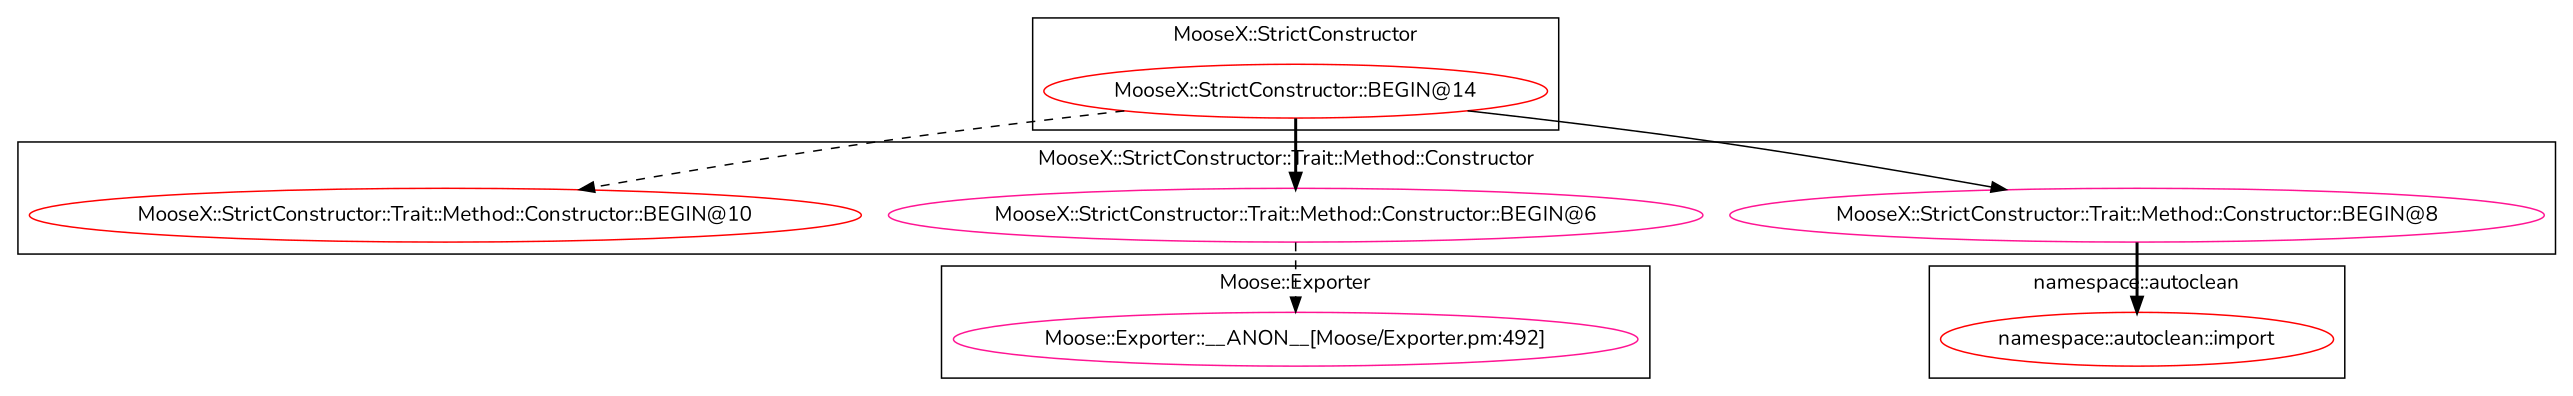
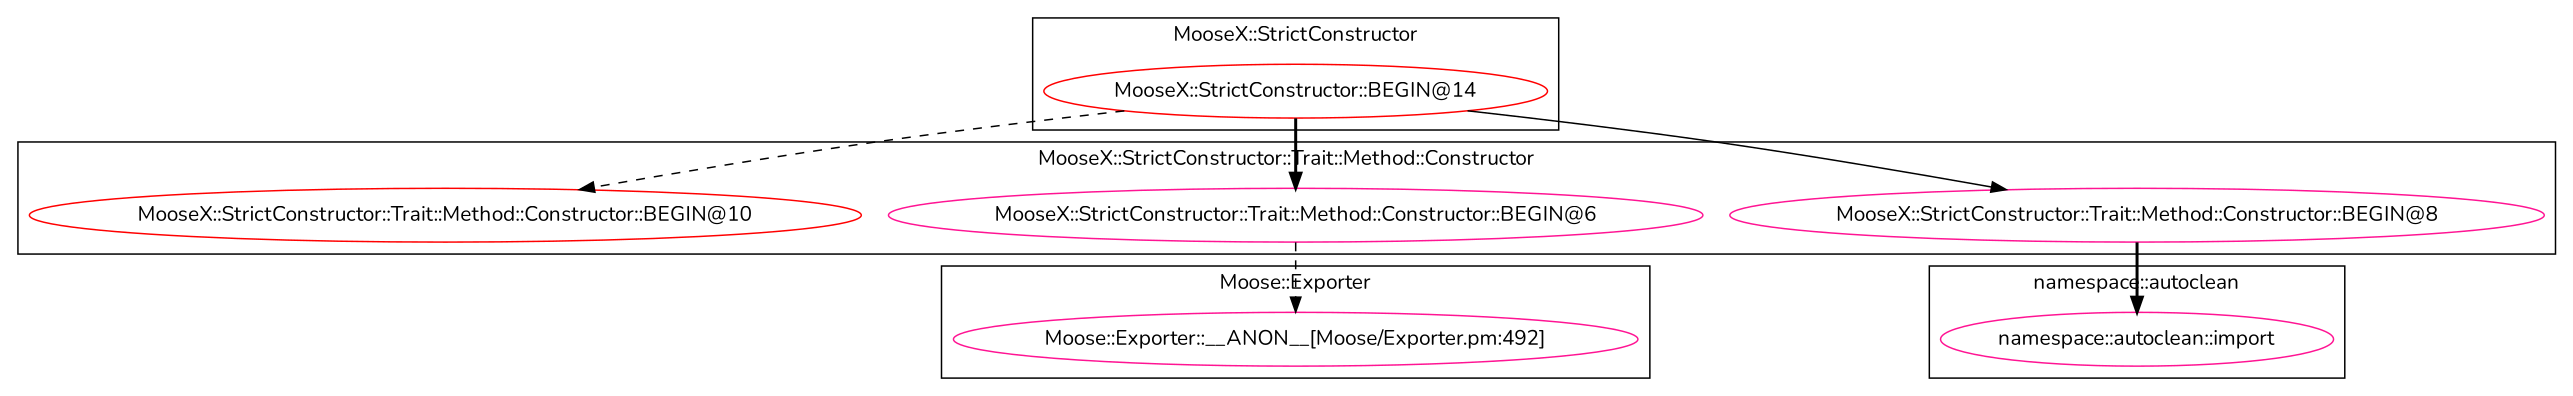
(2137, 339) -> (2137, 339)
